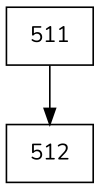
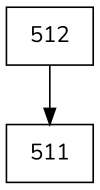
(50, 87) -> (50, 87)
